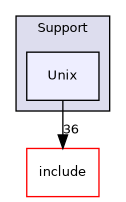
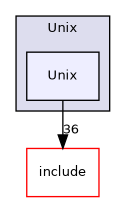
(63, 29) -> (63, 29)
